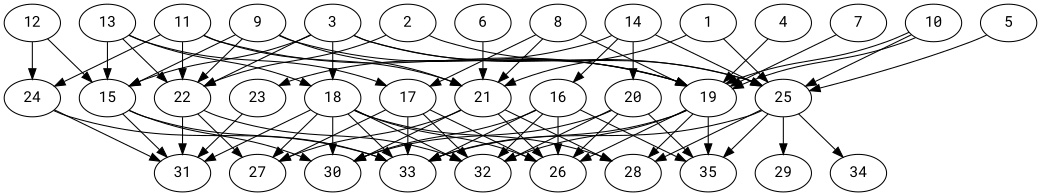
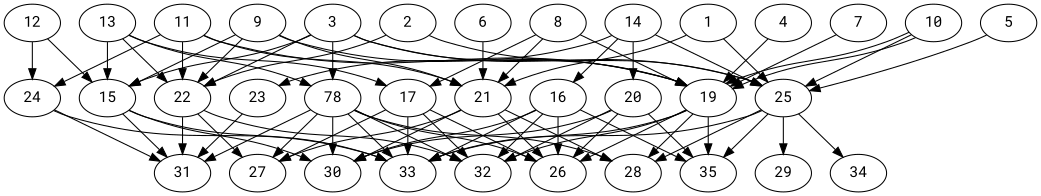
(333, 98) -> (333, 98)
